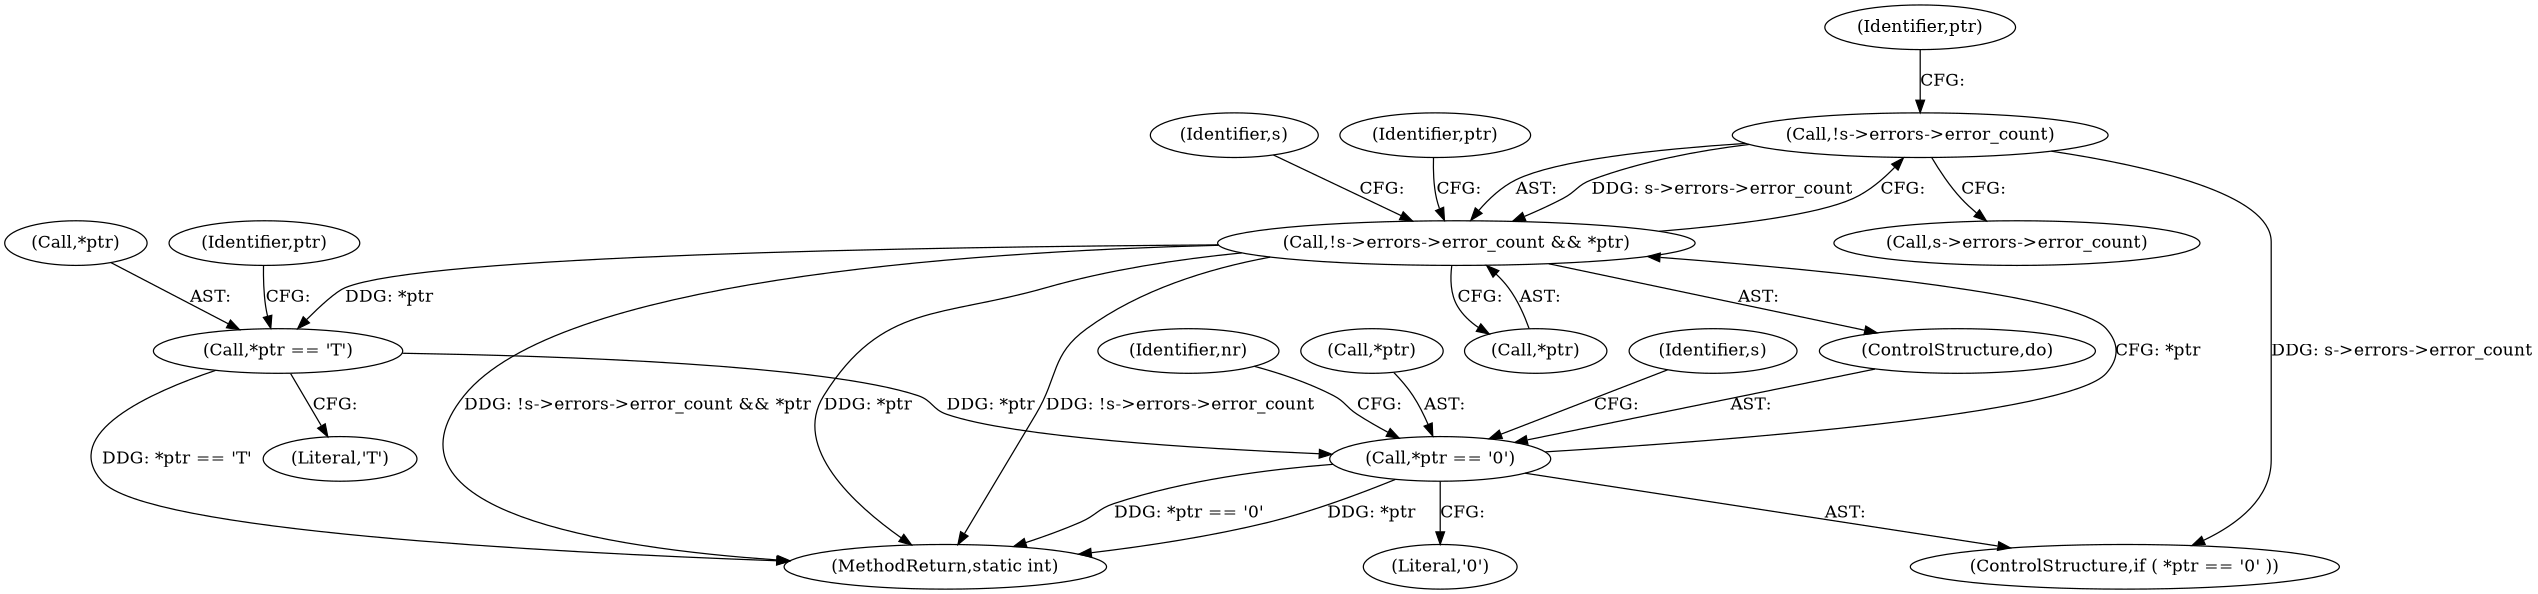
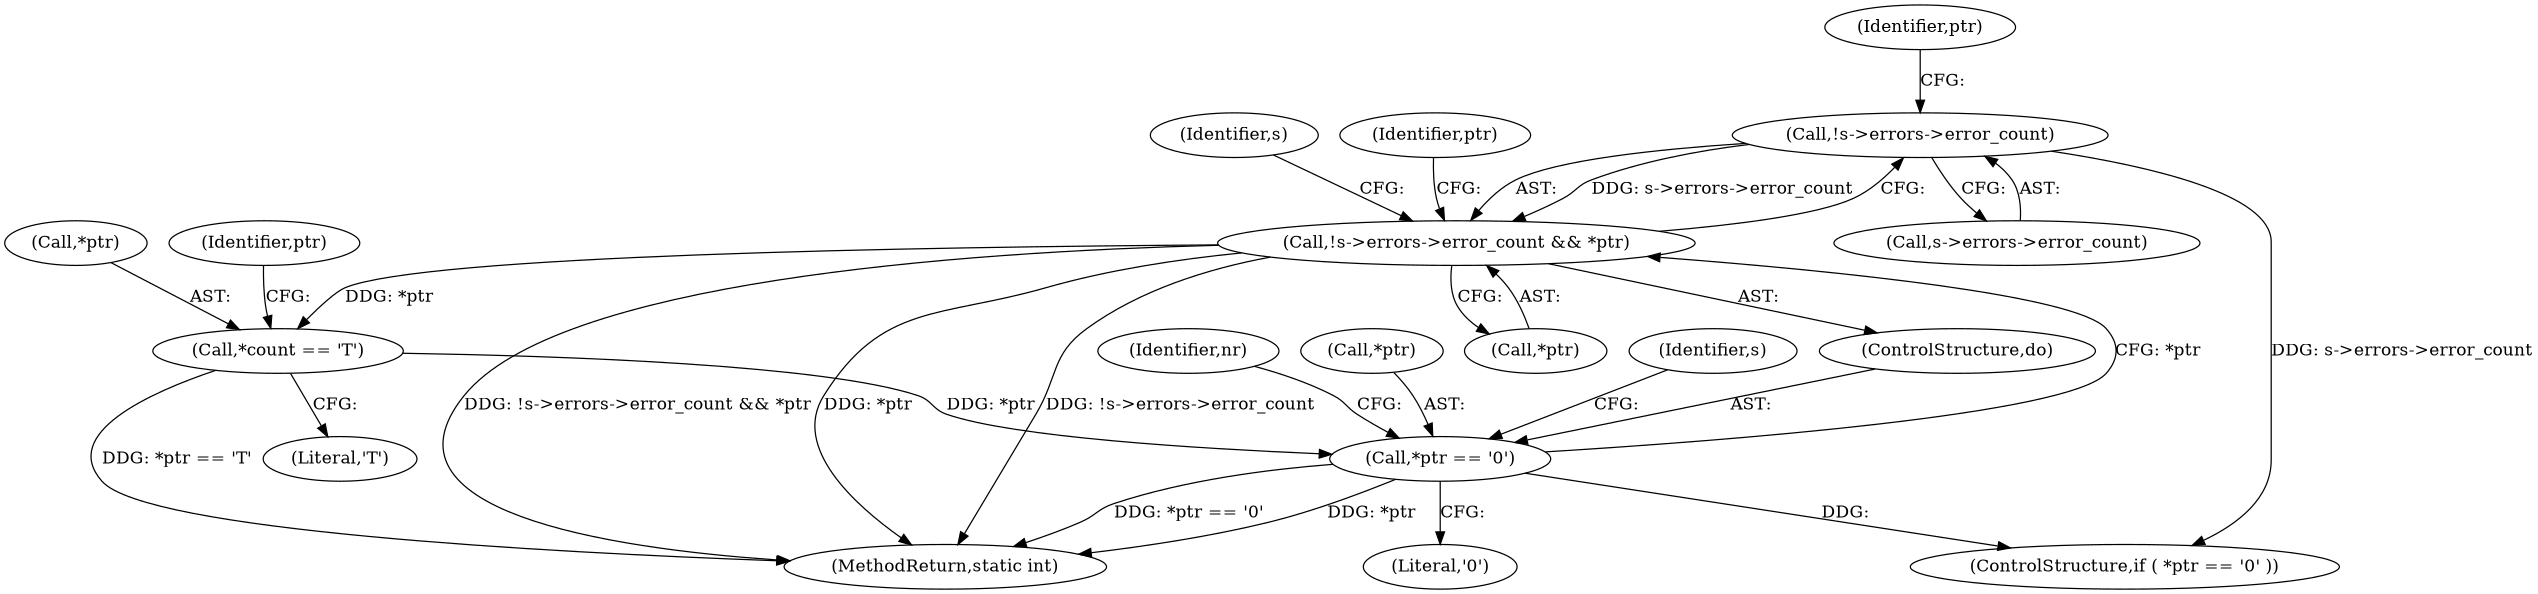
none -> (2016, 188)
(278, 351) -> (278, 351)
(1848, 513) -> (1848, 513)
